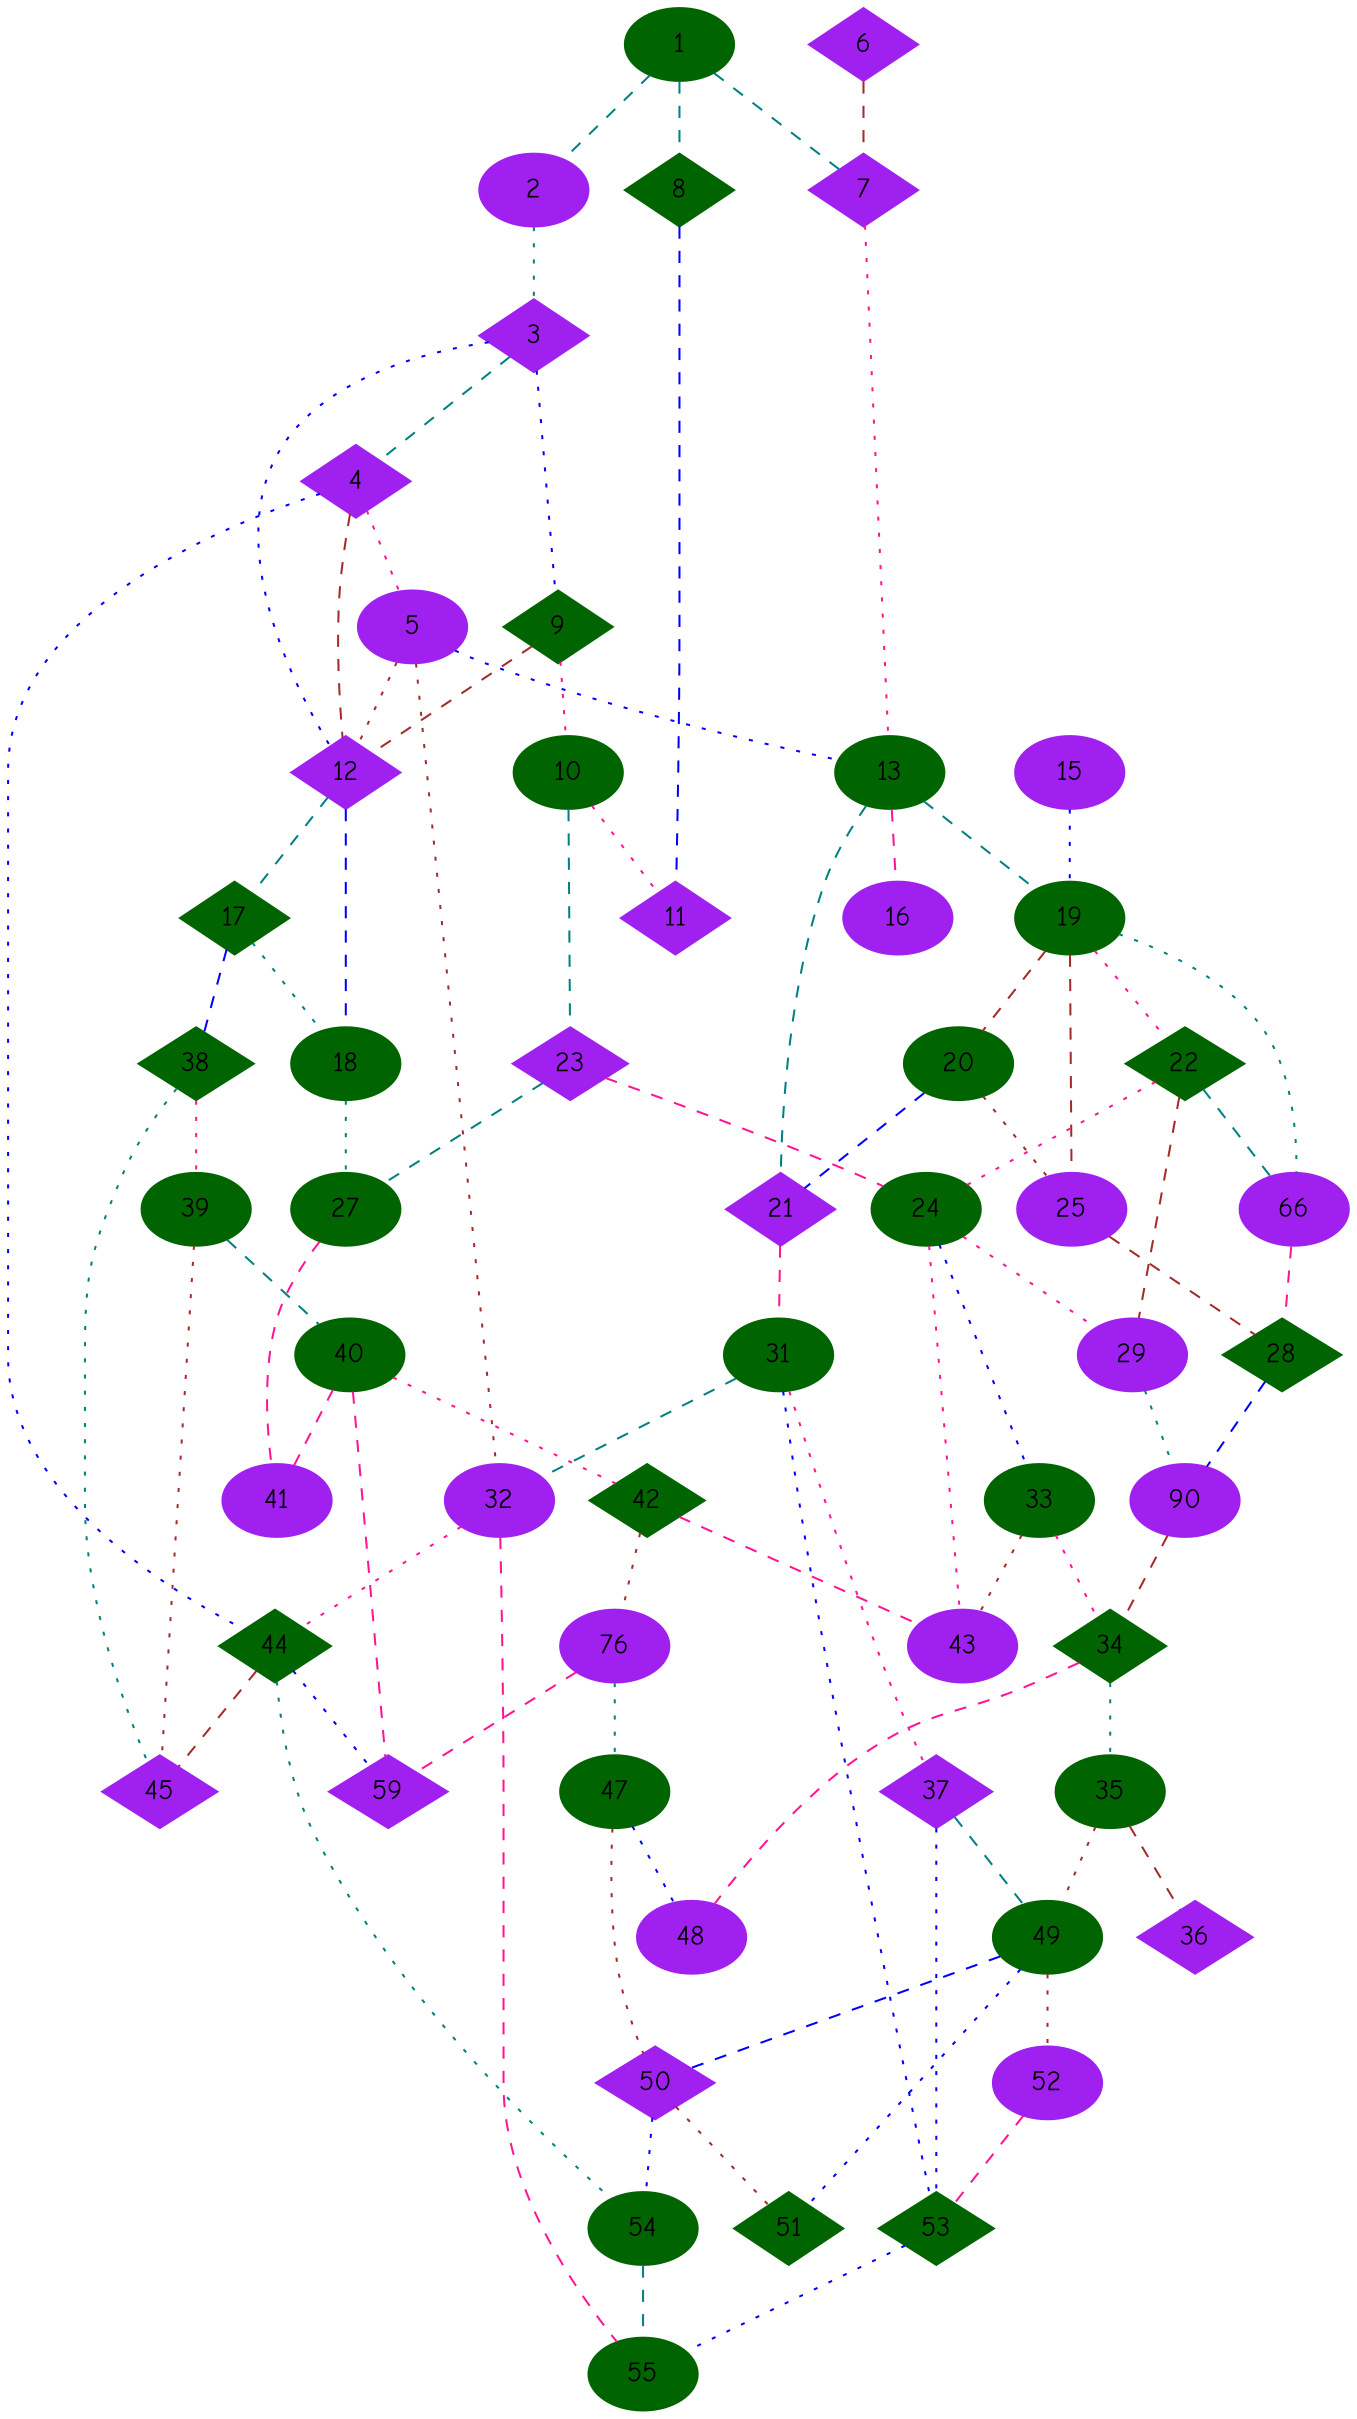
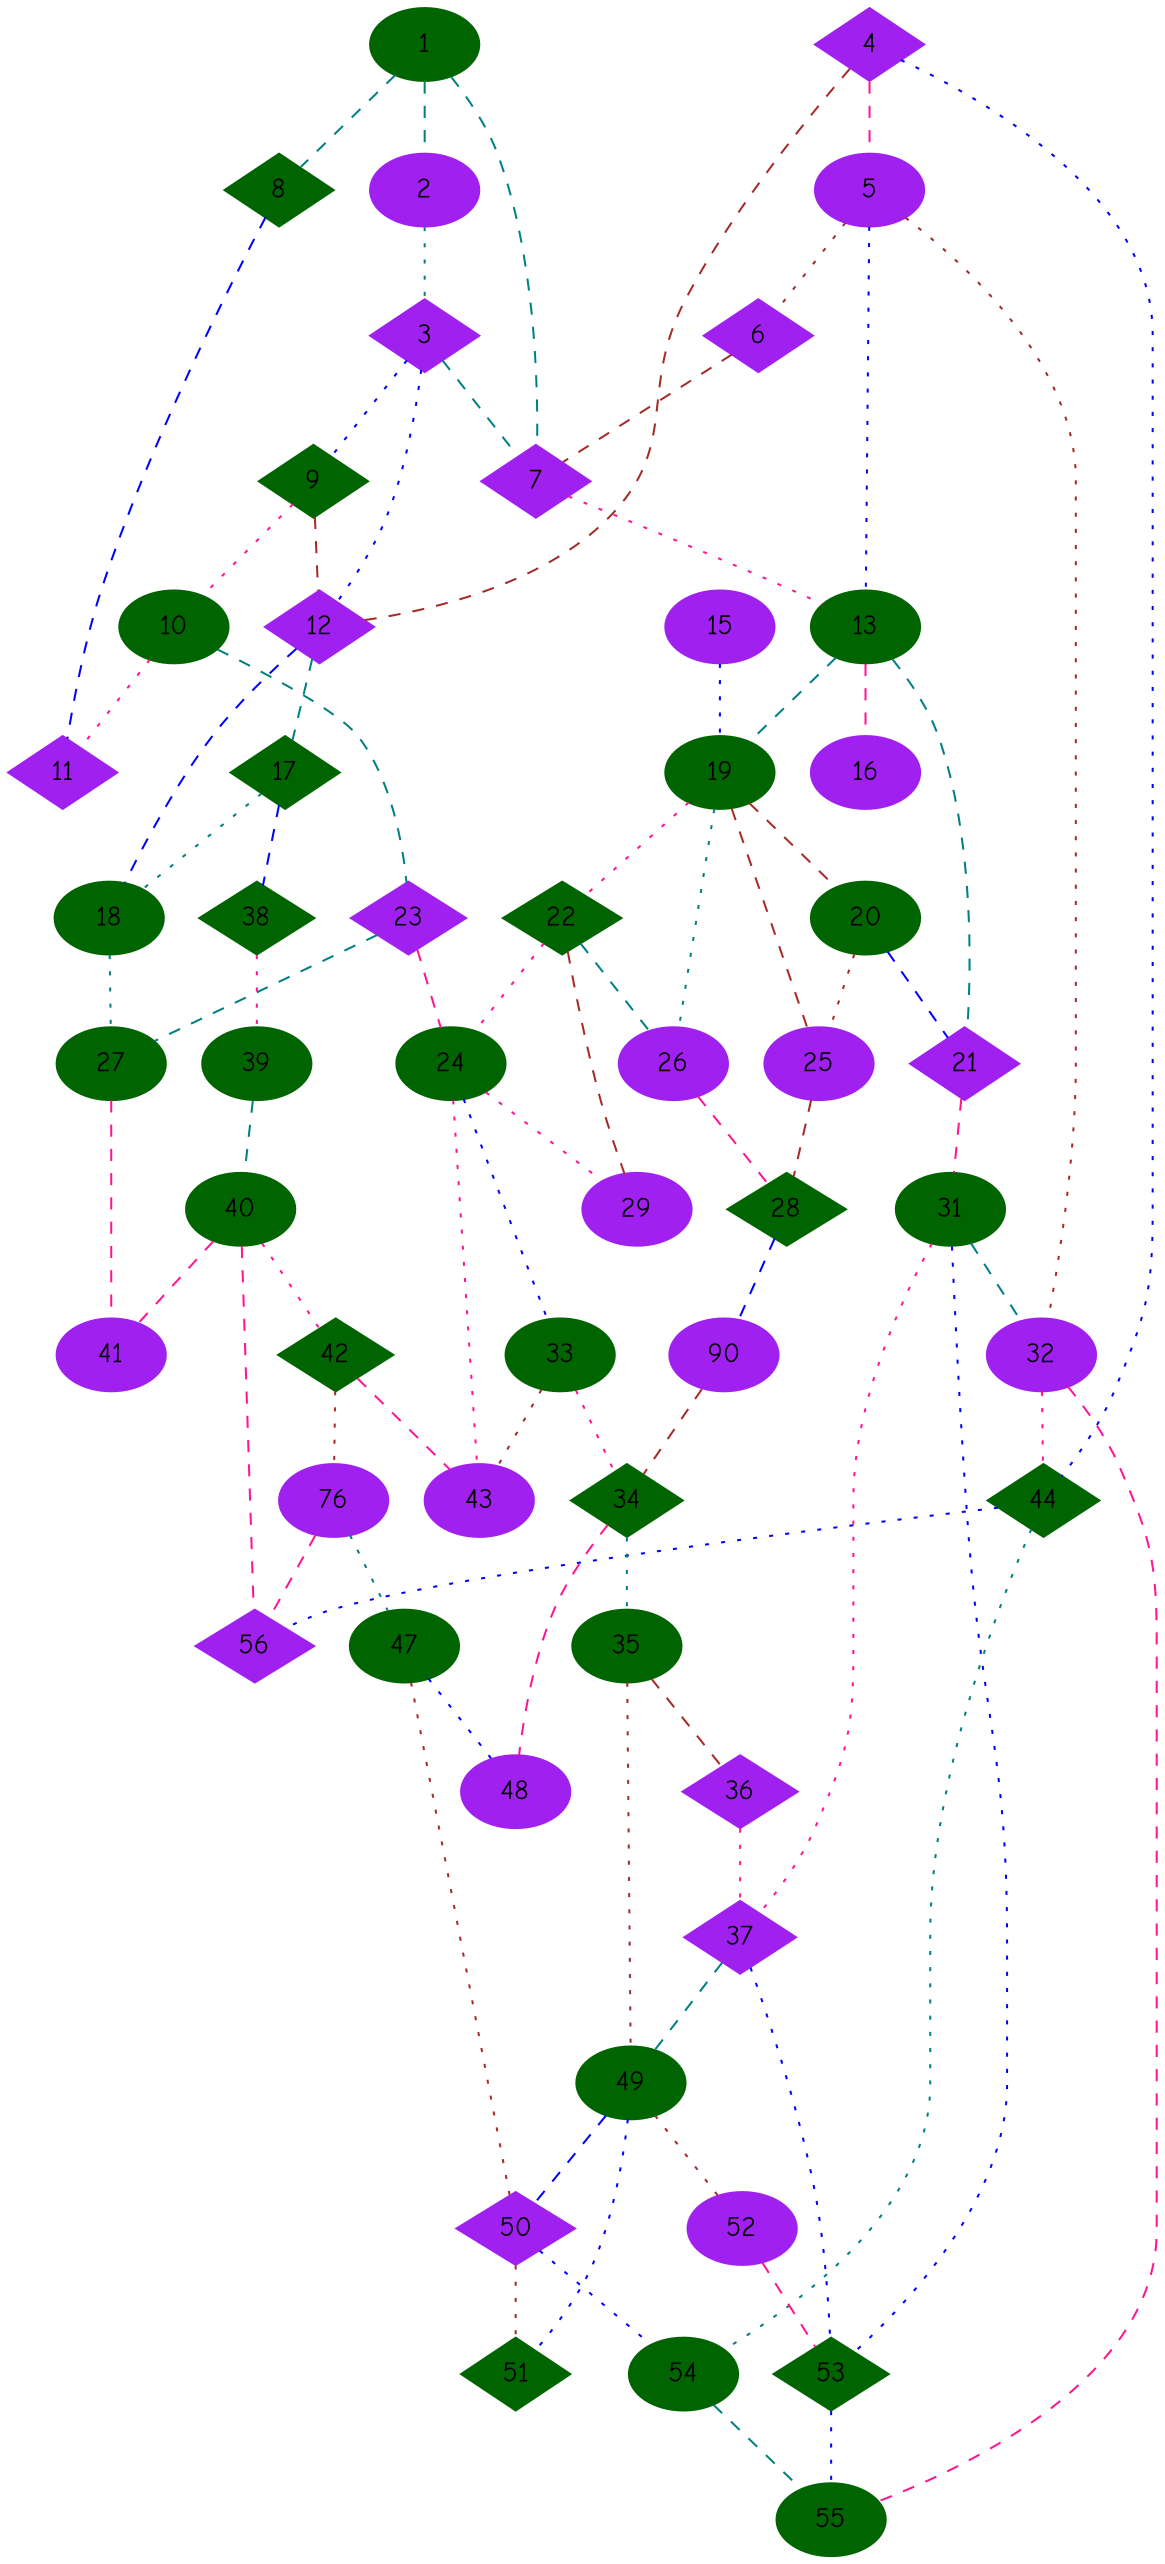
(445, 409) -> (480, 408)
(383, 551) -> (870, 117)
(378, 703) -> (811, 267)
(1294, 1209) -> (673, 1064)
(1159, 1427) -> none
(160, 1792) -> none
(388, 1792) -> (255, 1646)
none -> (740, 1865)
